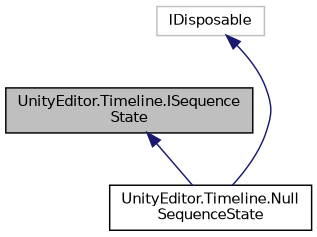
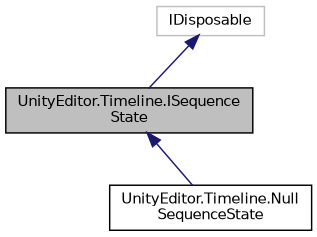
(270, 116) -> (169, 67)
